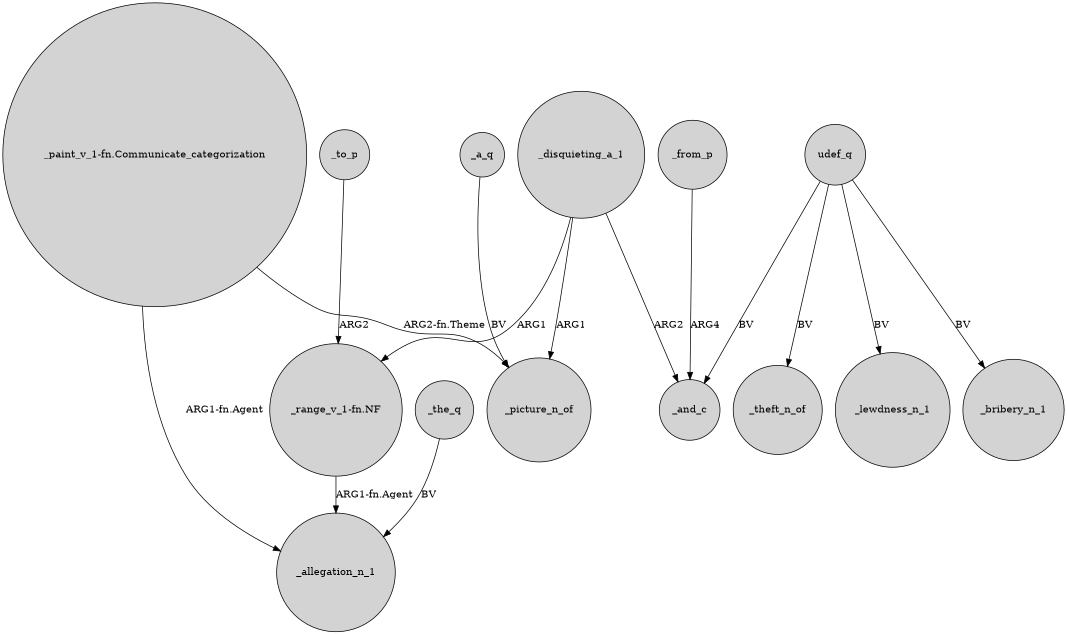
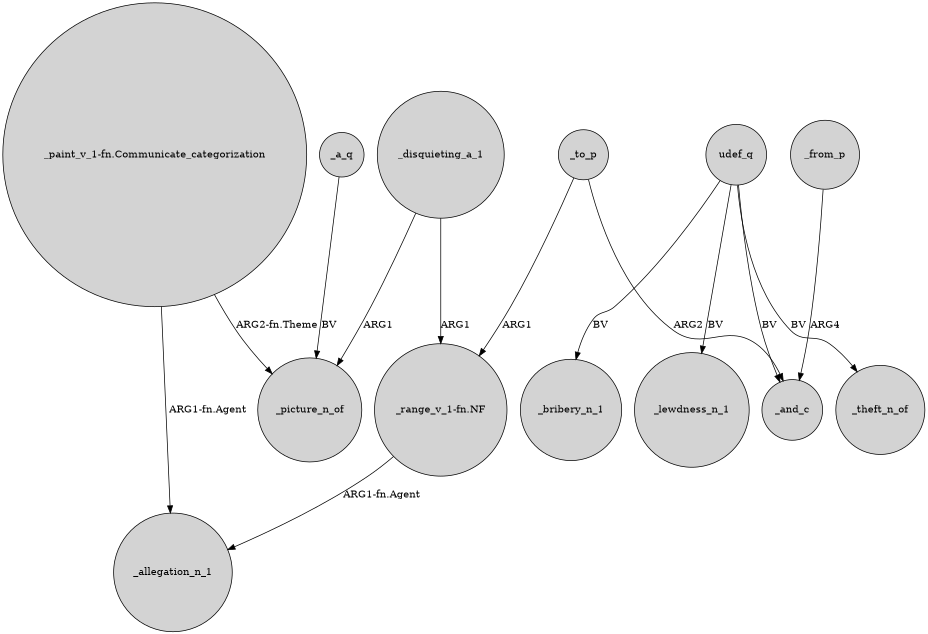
(641, 294) -> (654, 314)
(355, 325) -> (518, 325)
(444, 410) -> none
